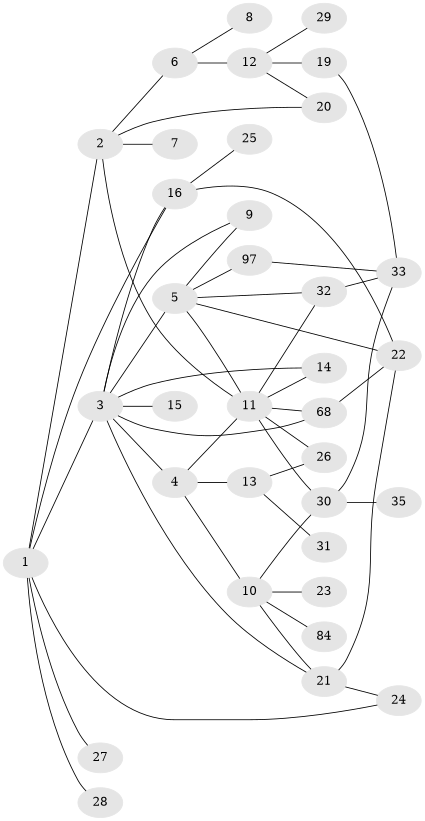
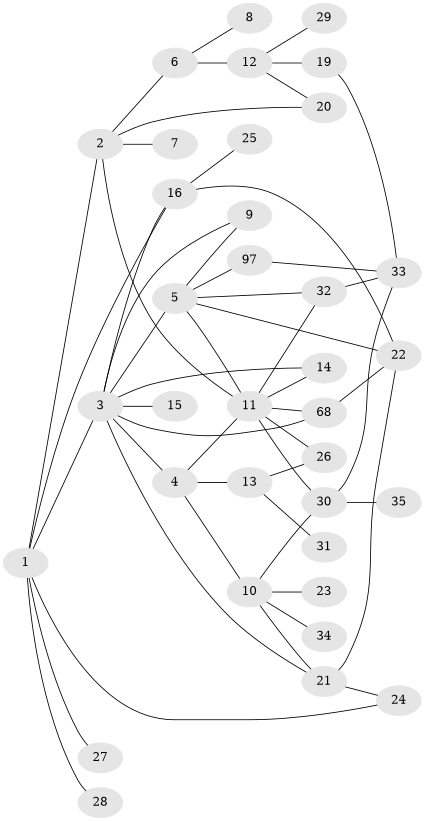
(324, 637) -> (324, 637)
